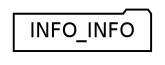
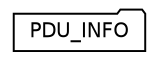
(82, 32) -> (79, 32)
